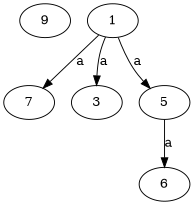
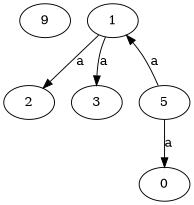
(129, 61) -> (147, 63)
(29, 102) -> (29, 102)
(165, 184) -> (165, 184)
